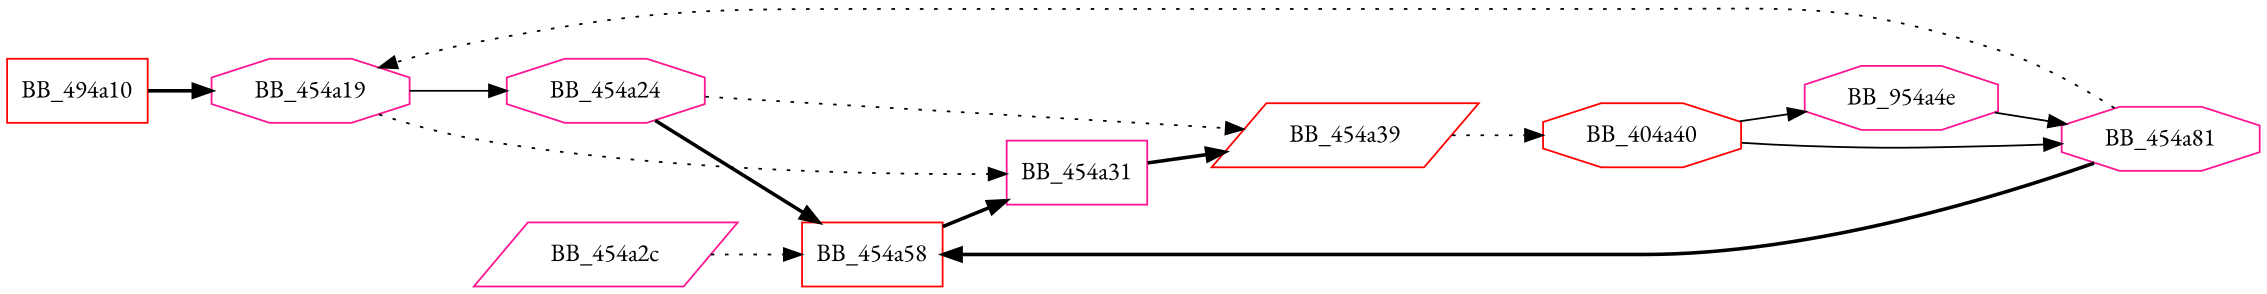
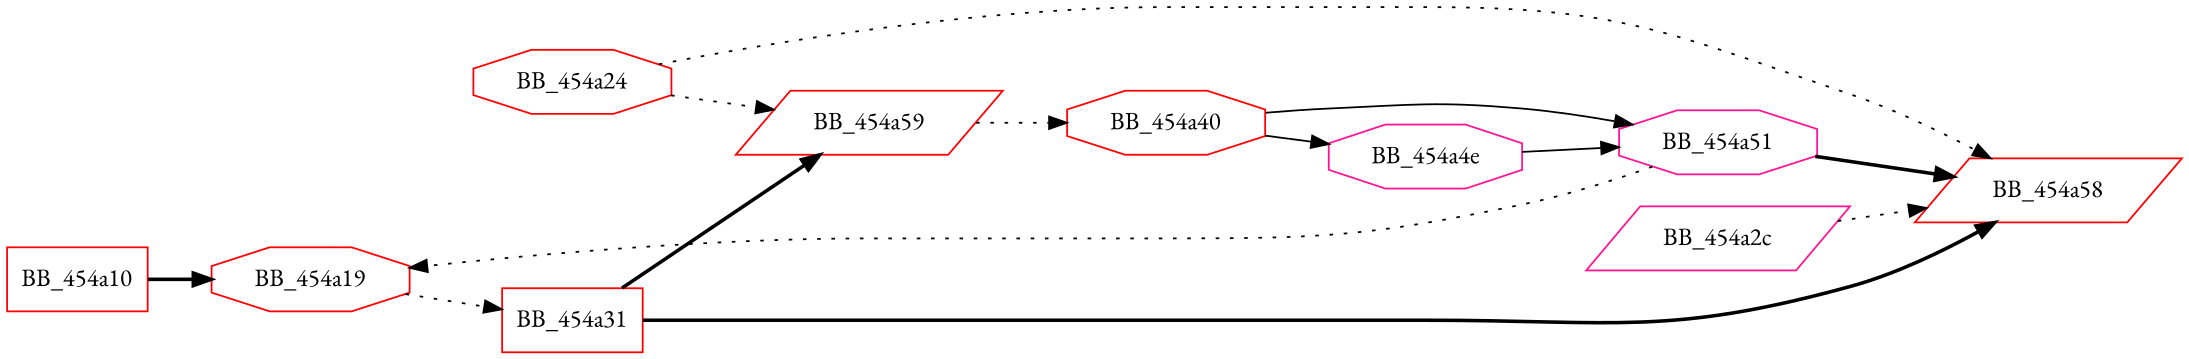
(77, 91) -> (77, 279)
(311, 91) -> (311, 279)
(449, 91) -> none
(606, 91) -> (572, 82)
(1901, 98) -> (1425, 157)
(1345, 135) -> (869, 123)
(1642, 135) -> (1166, 123)
(2161, 139) -> (1718, 142)
(707, 153) -> (1327, 7)
(1077, 173) -> (572, 320)
(966, 217) -> (1318, 320)
(872, 254) -> (2048, 190)
